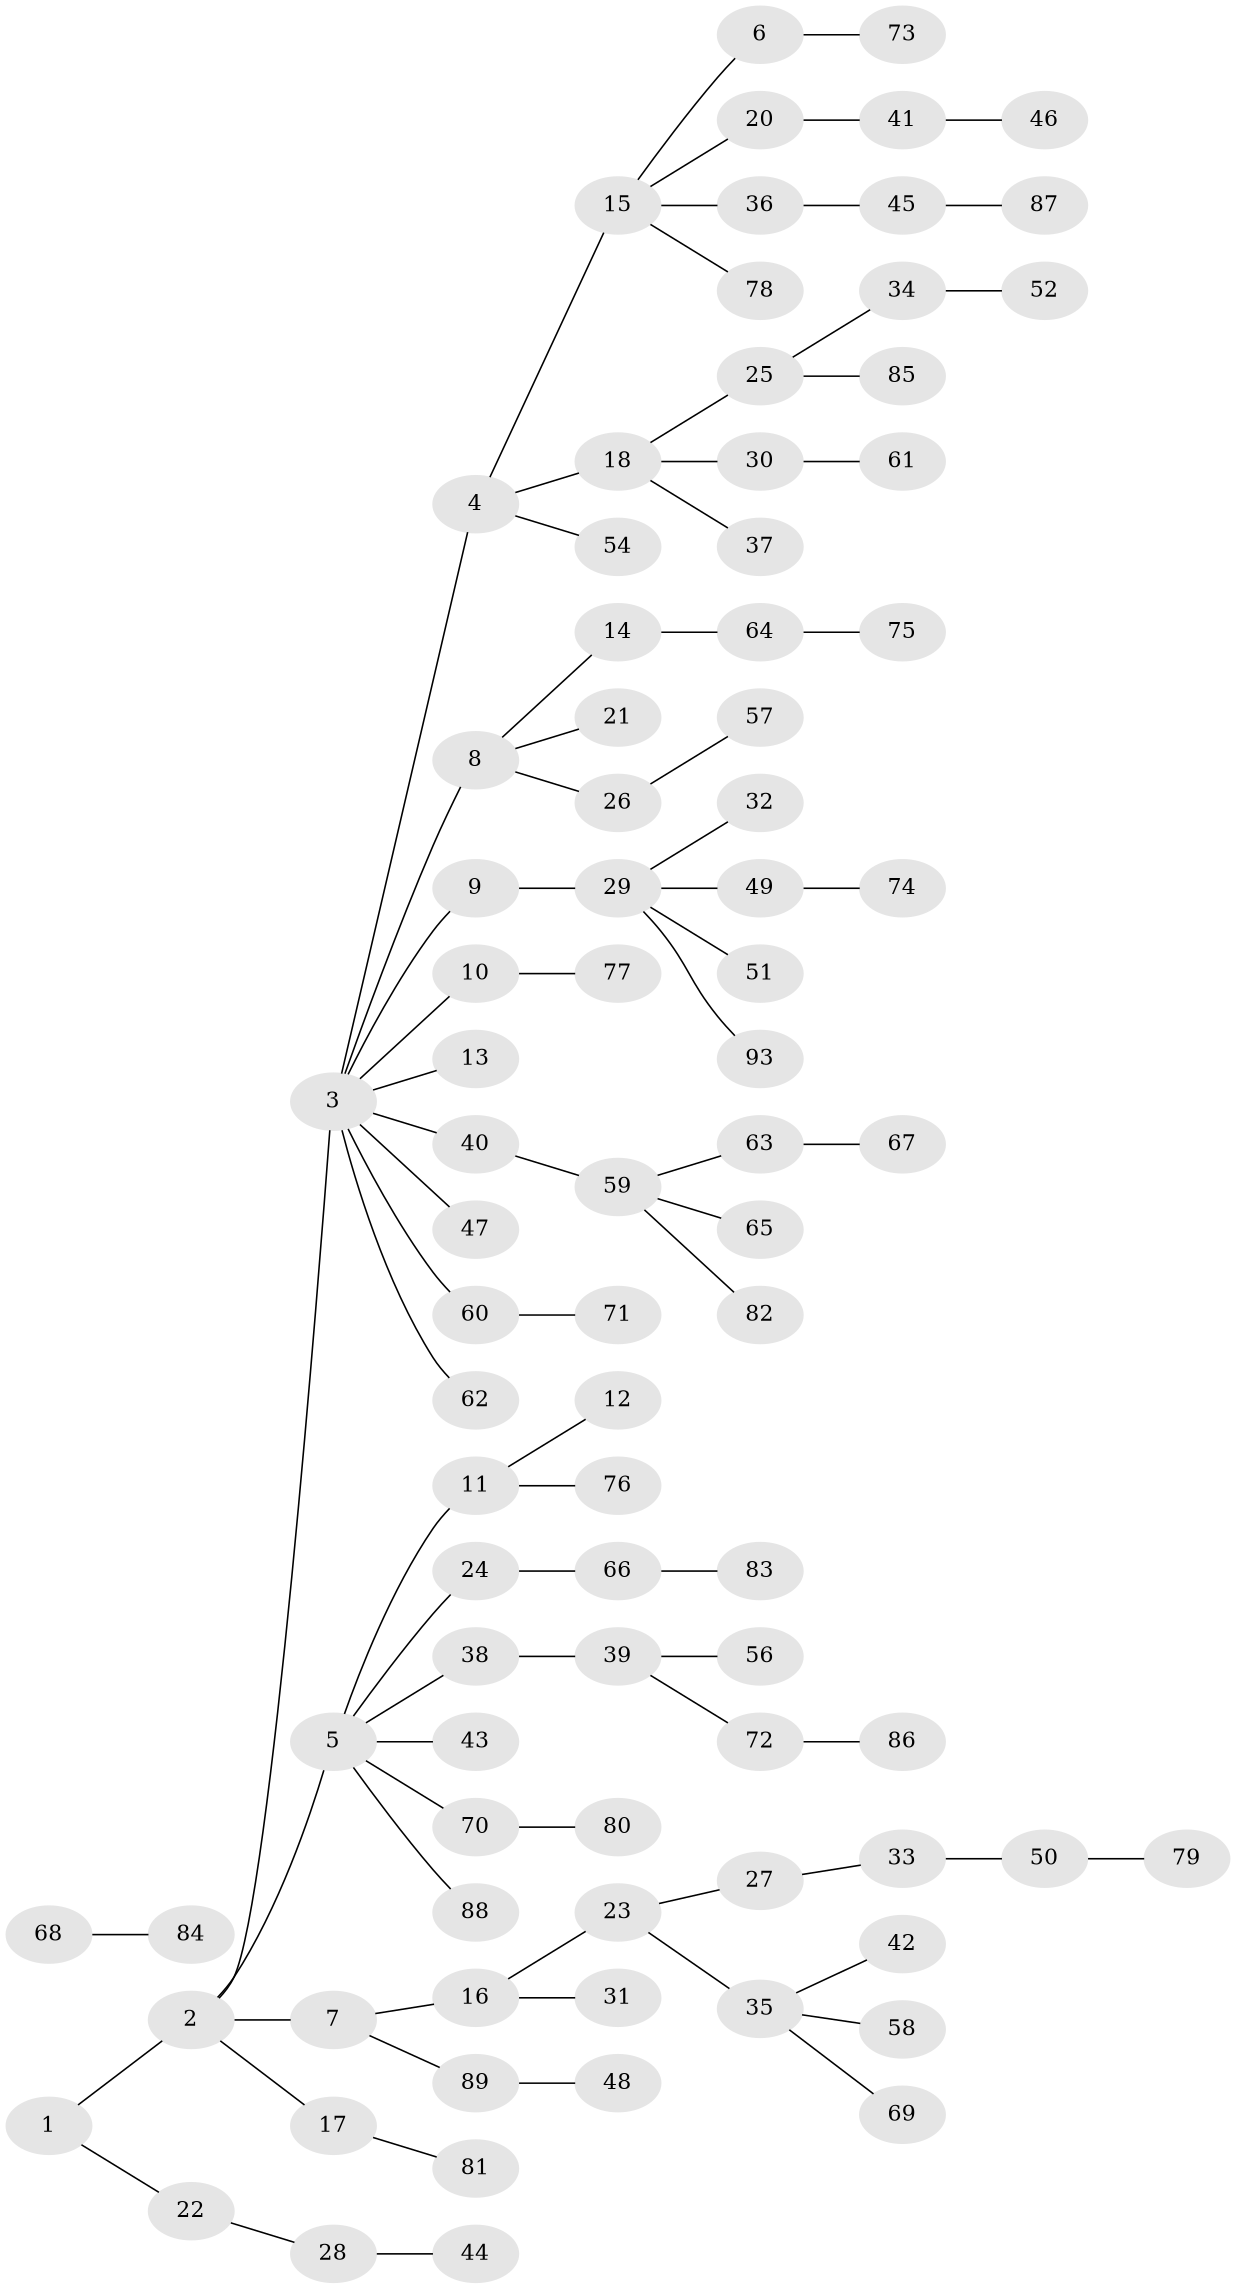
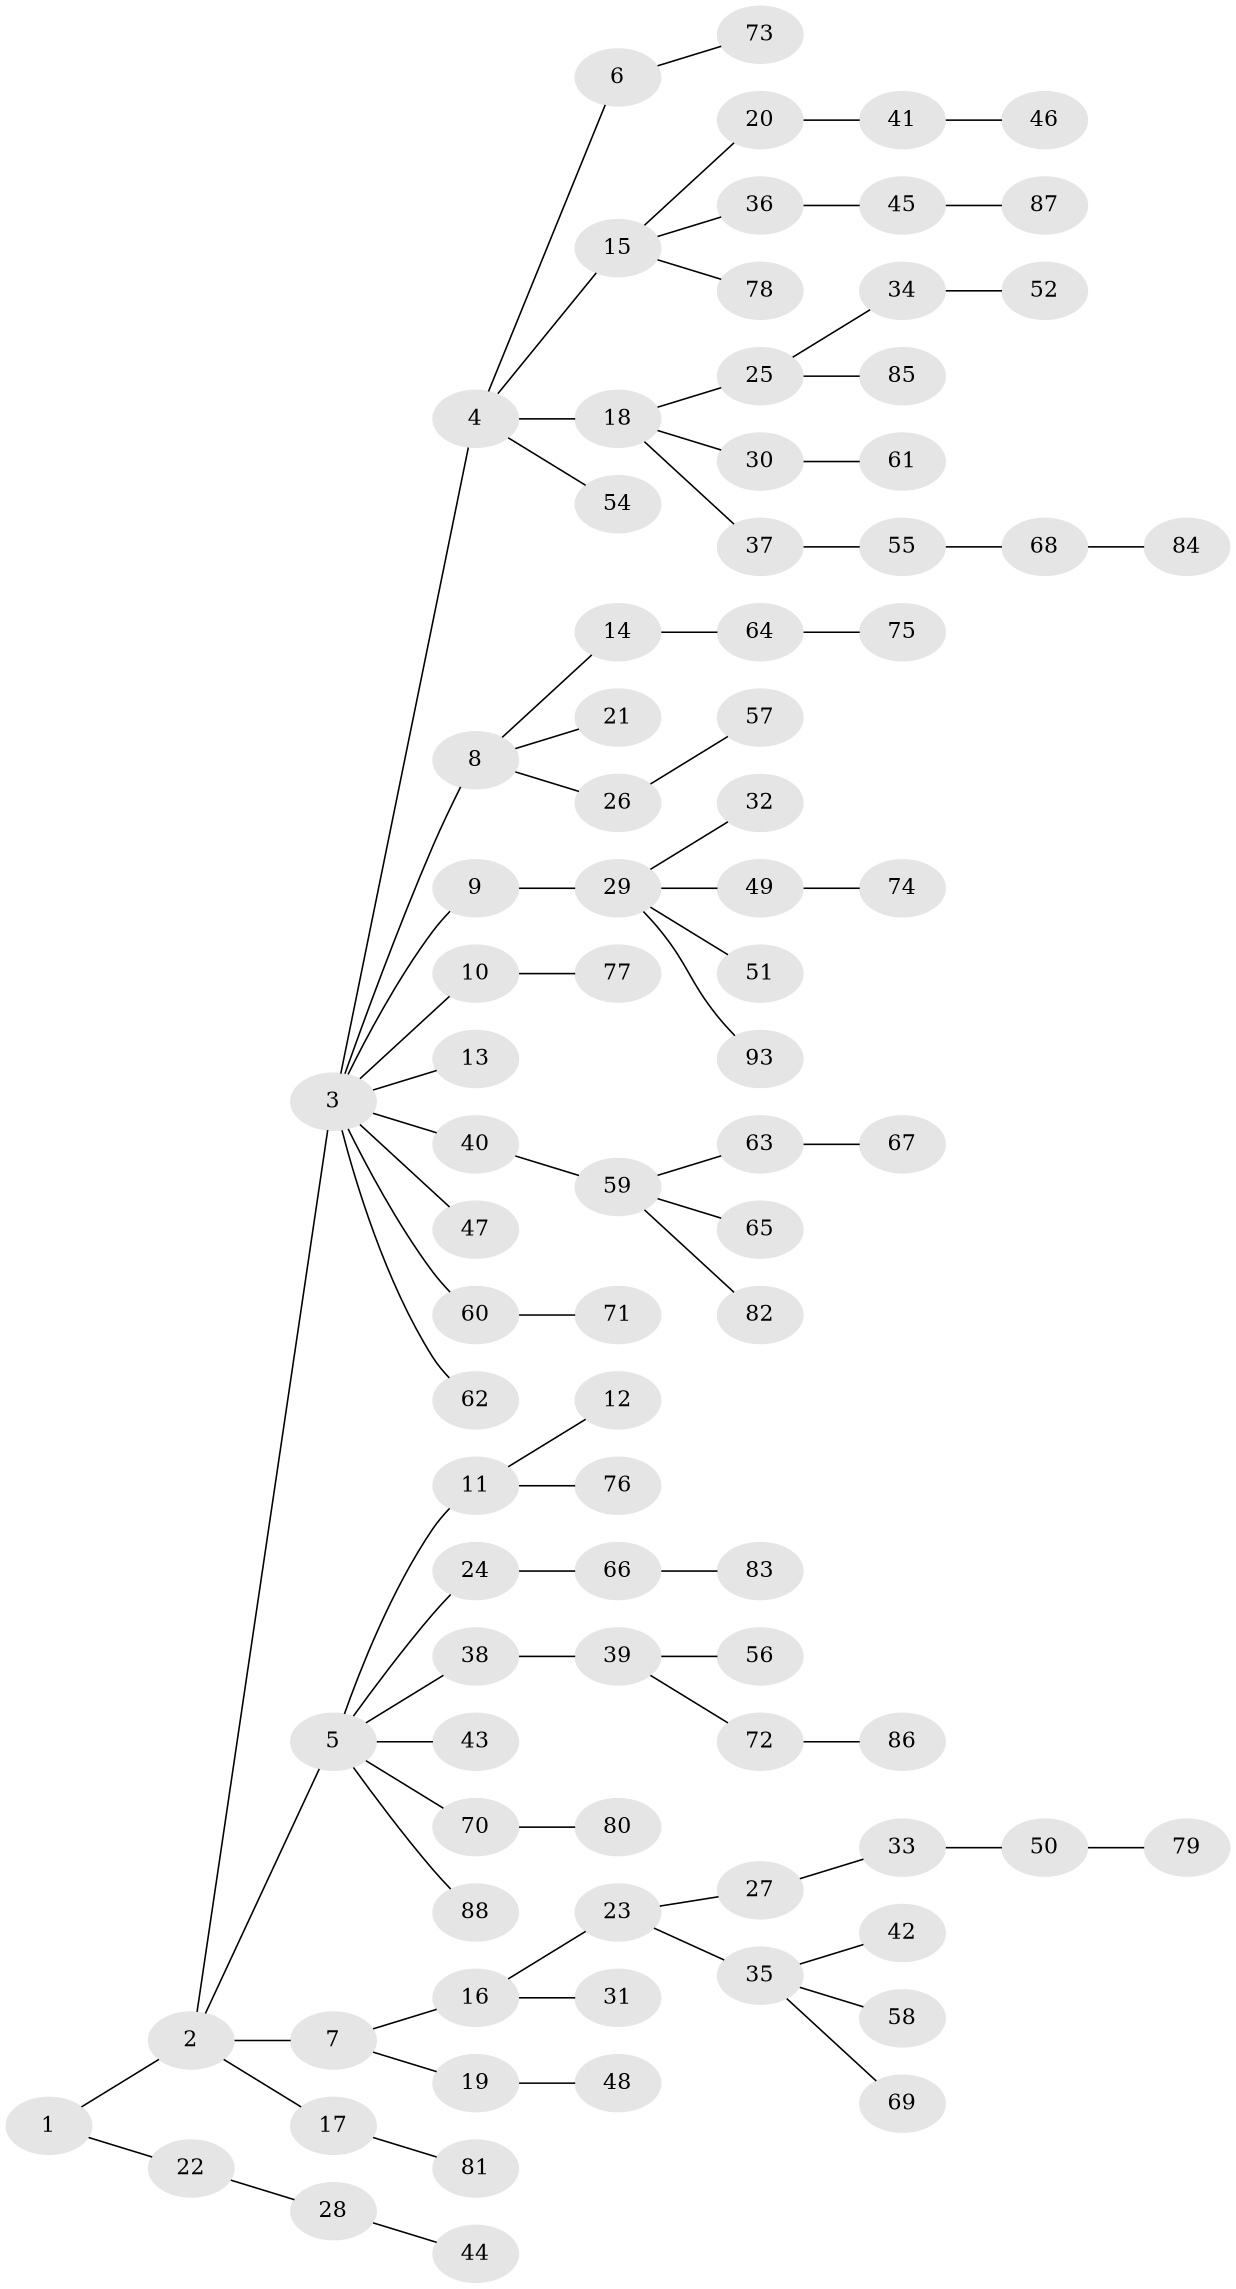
(685, 118) -> (547, 248)
none -> (902, 547)
(476, 2083) -> (476, 2083)
